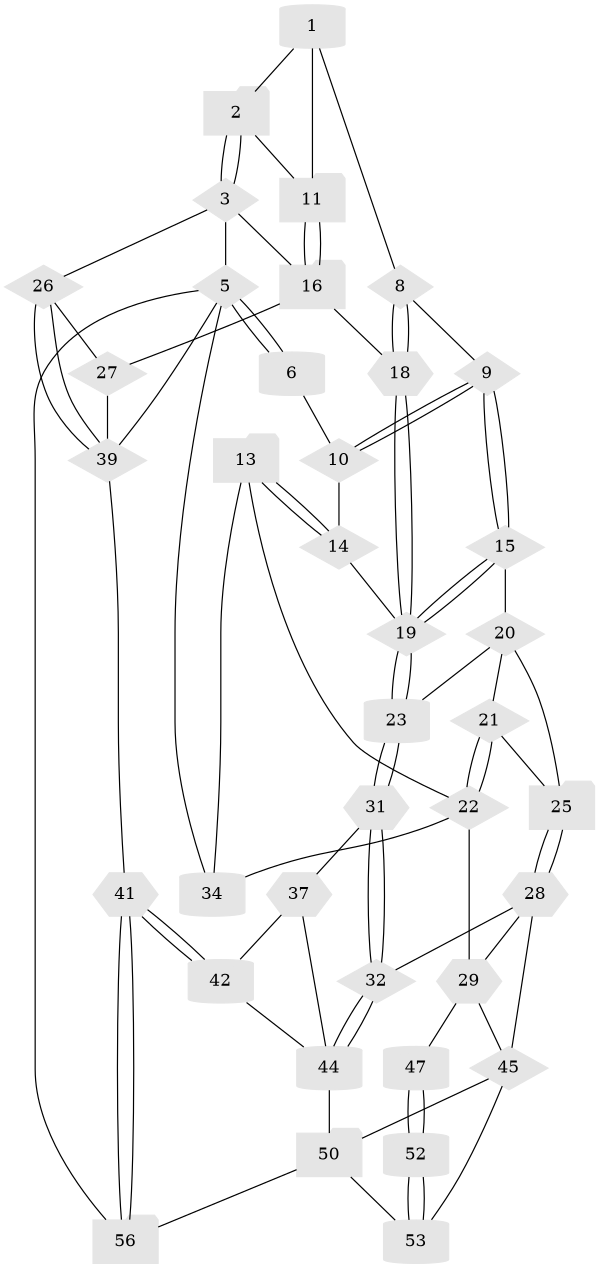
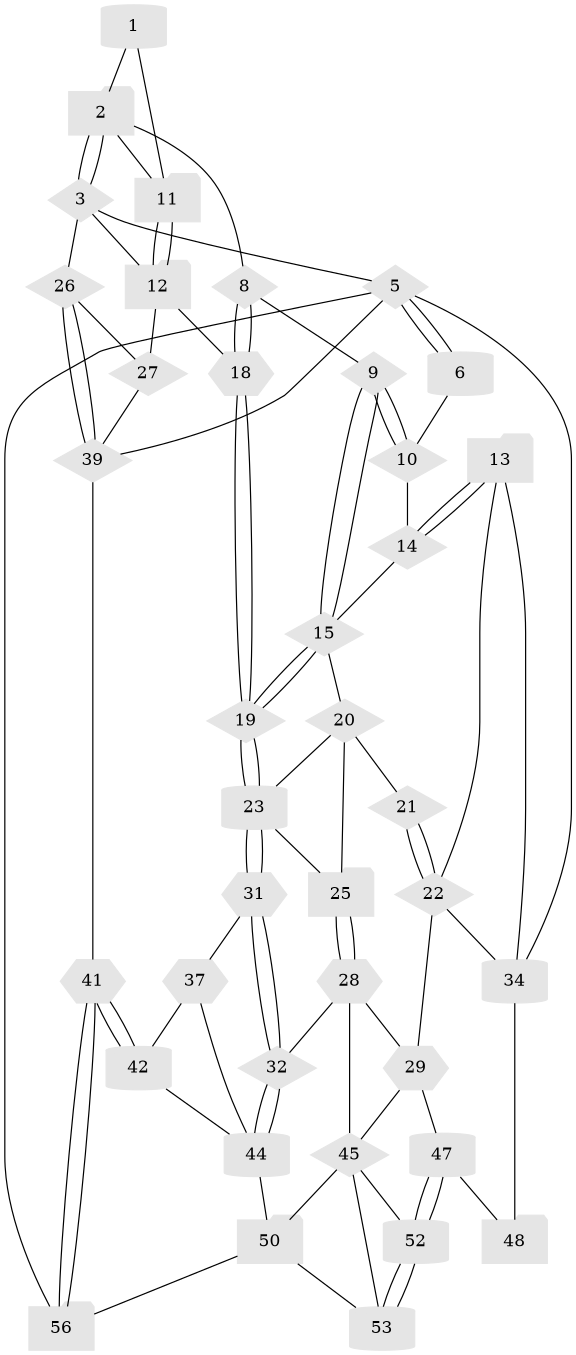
(357, 159) -> (211, 179)
(312, 287) -> (158, 287)
(373, 591) -> (366, 591)
(523, 761) -> (298, 851)
none -> (380, 1195)
none -> (515, 1242)
